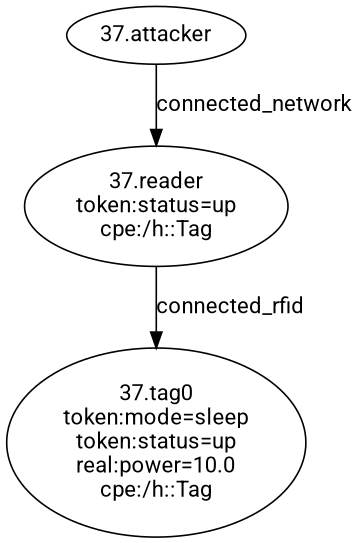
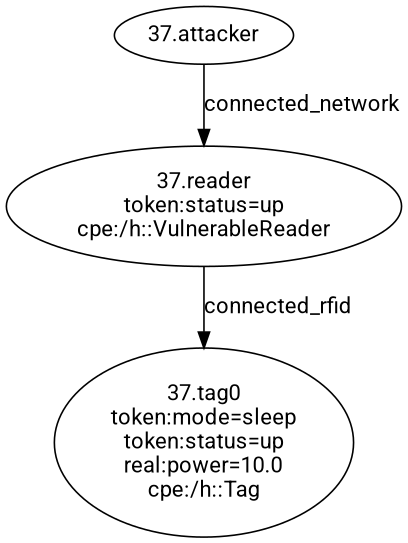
(156, 206) -> (204, 206)
